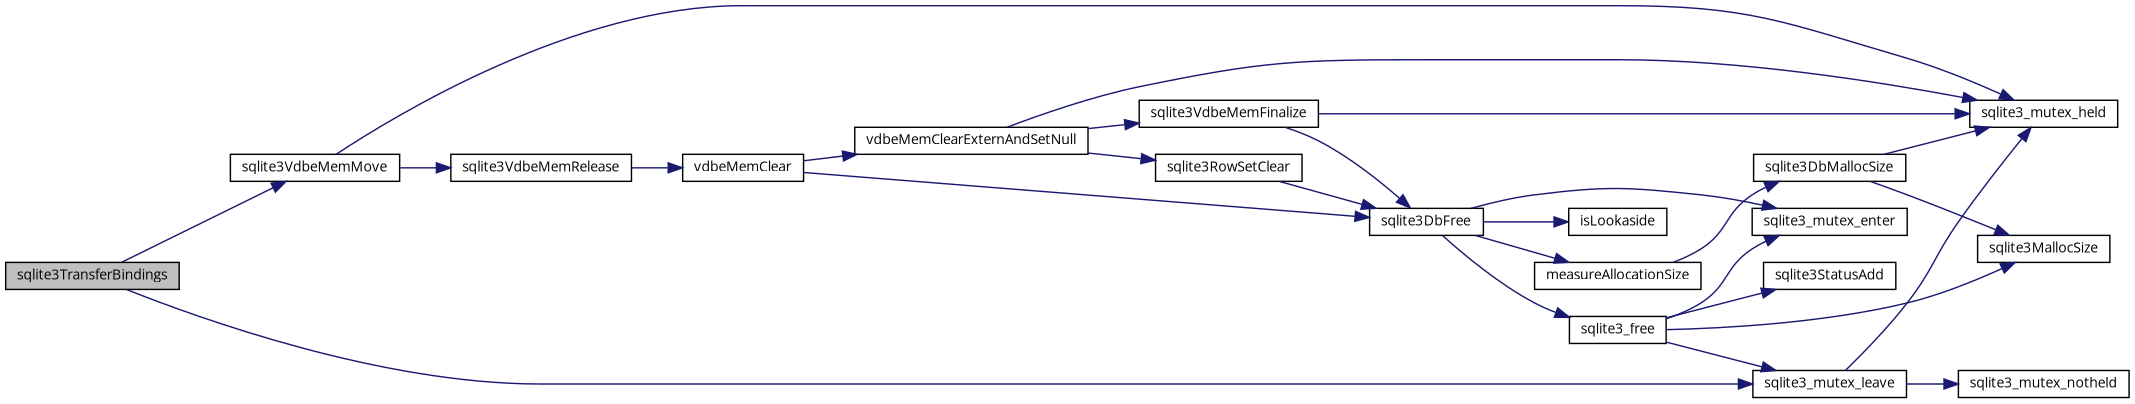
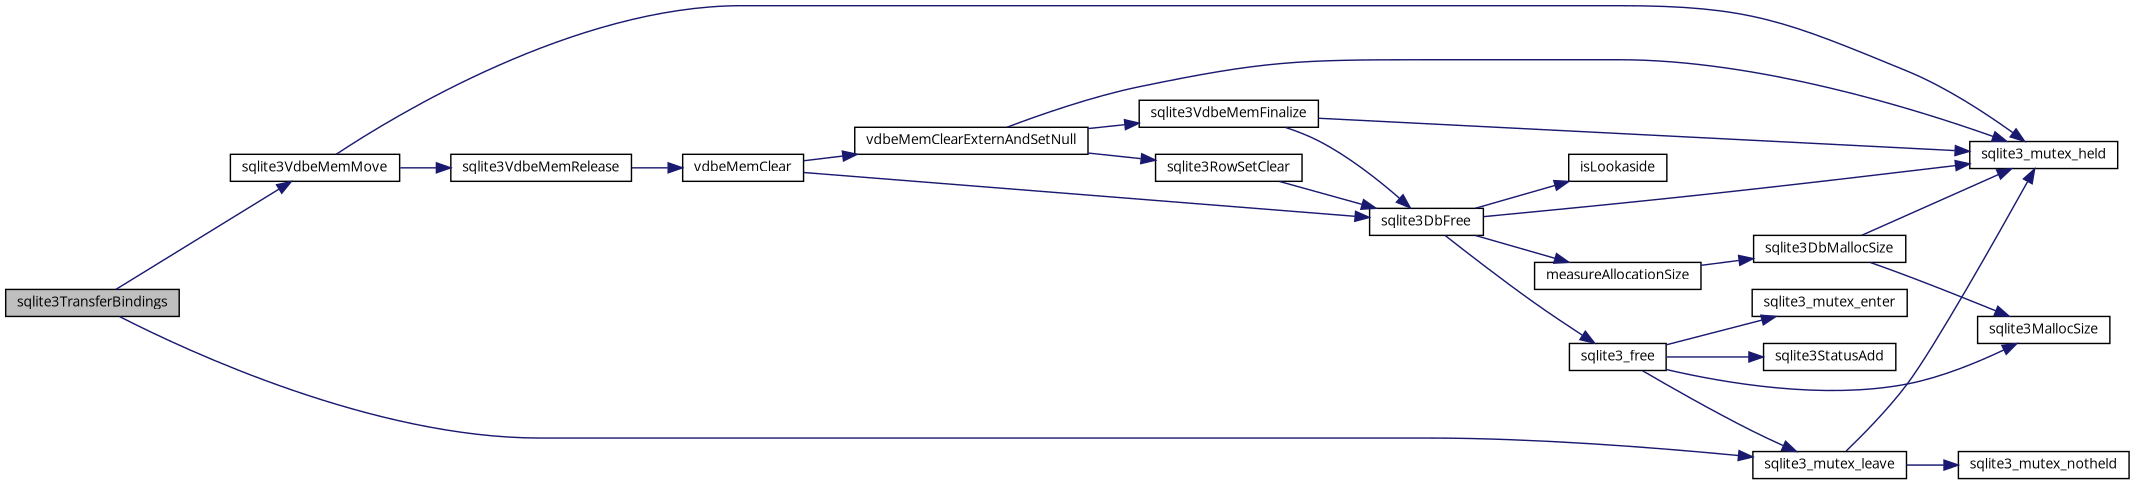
(1617, 189) -> (1720, 193)
